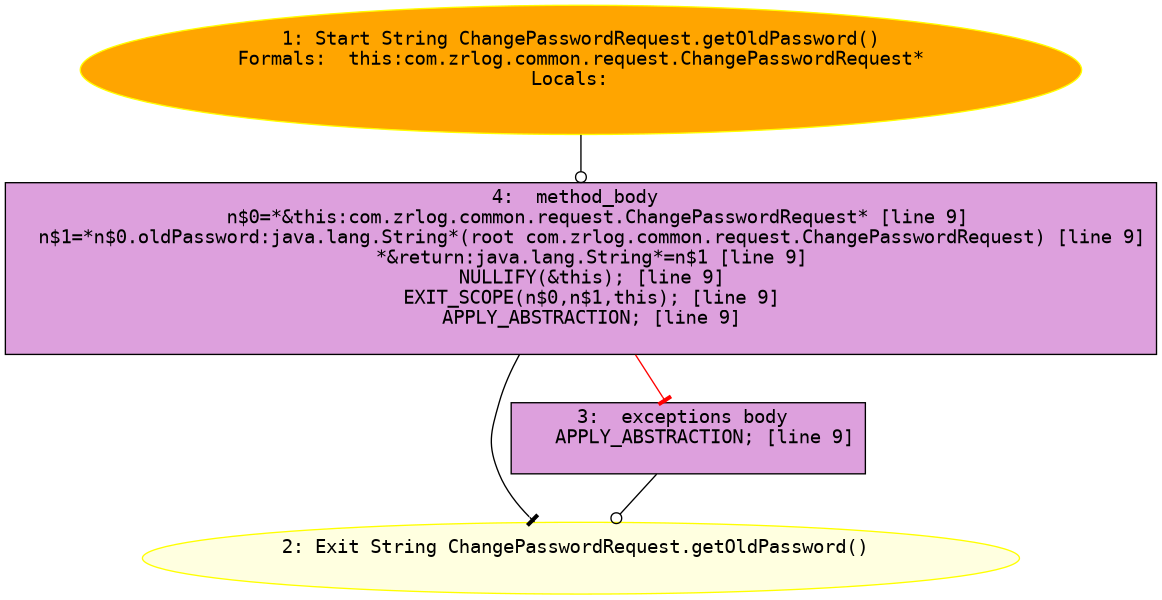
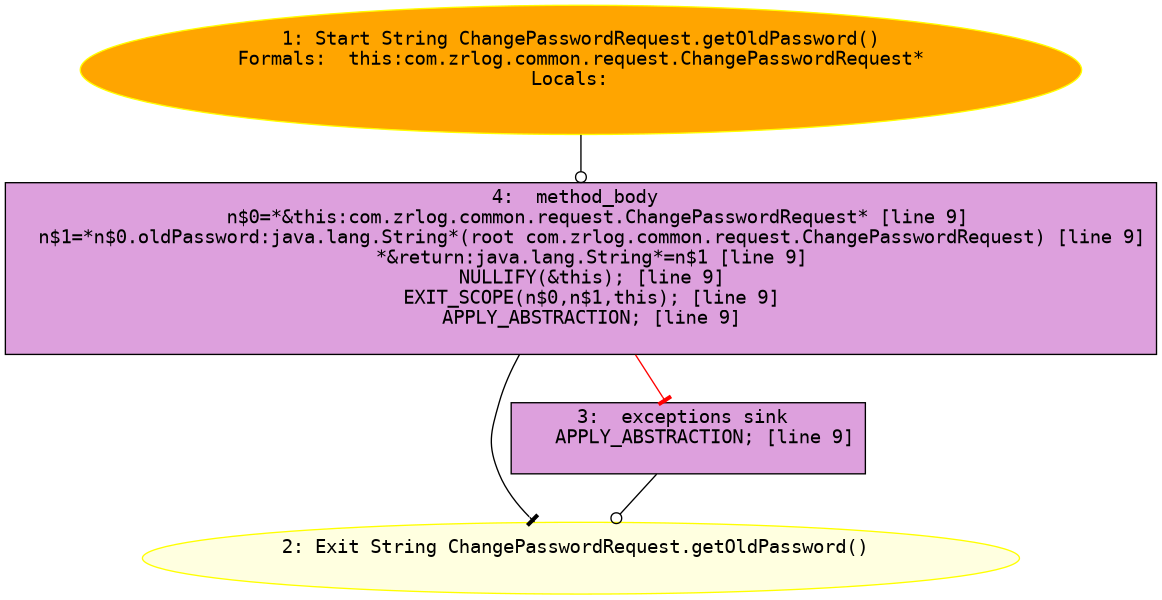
(688, 438) -> (688, 438)
